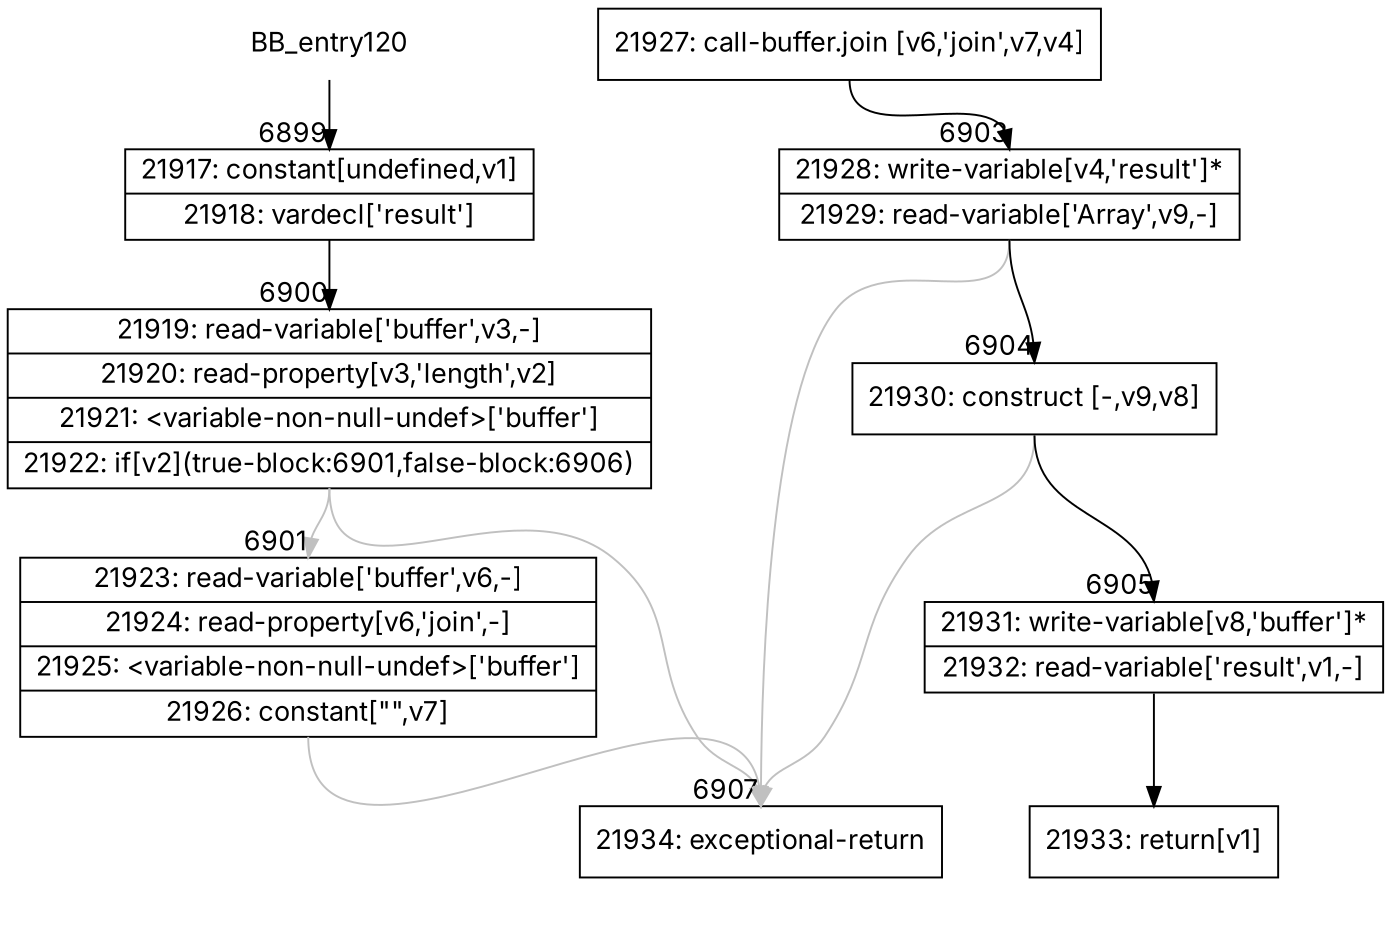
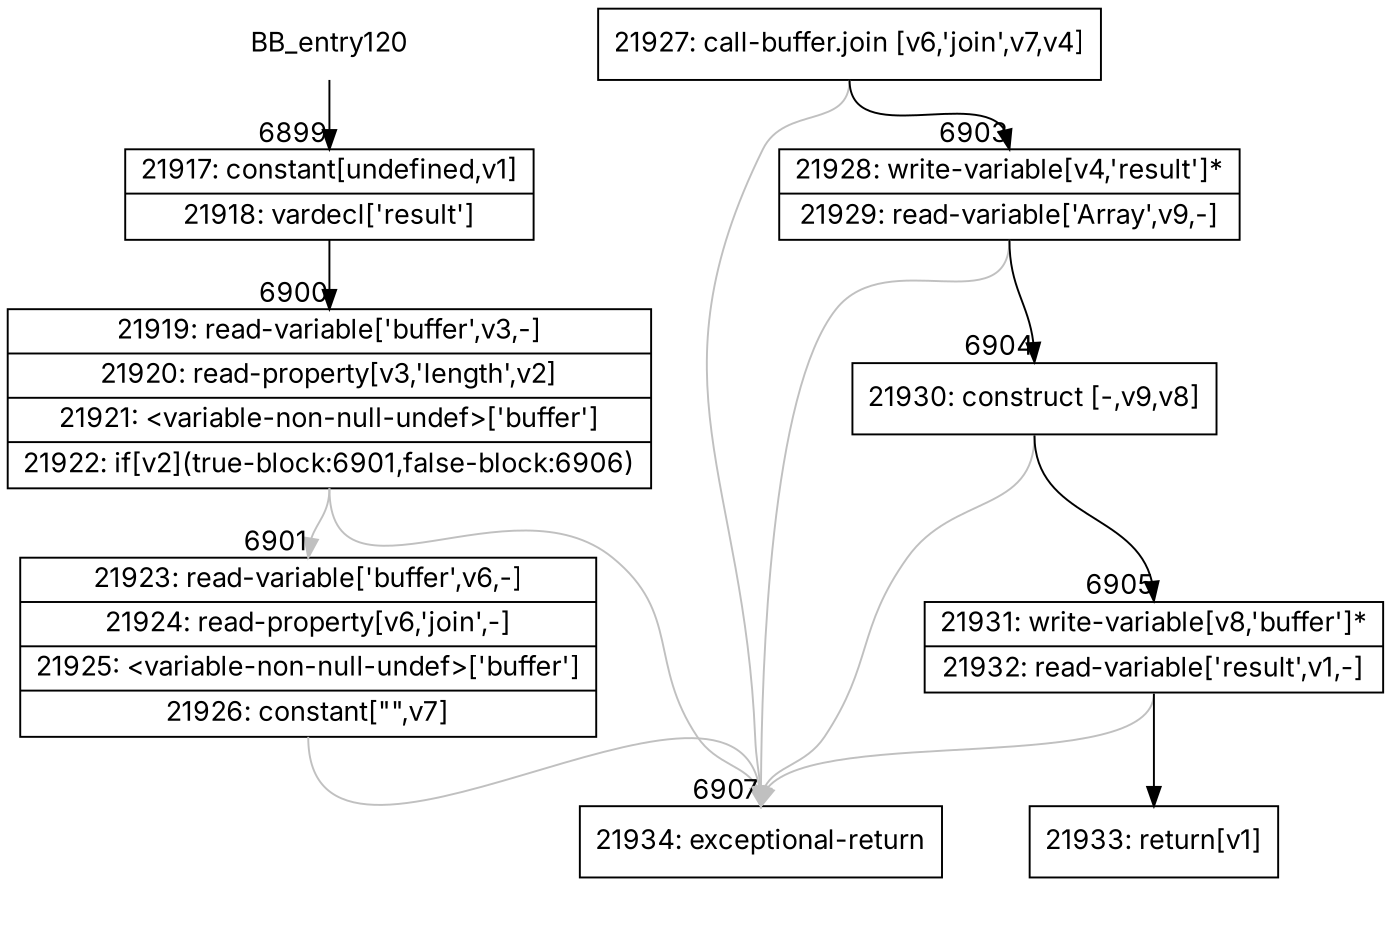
none -> (710, 406)
none -> (967, 749)
